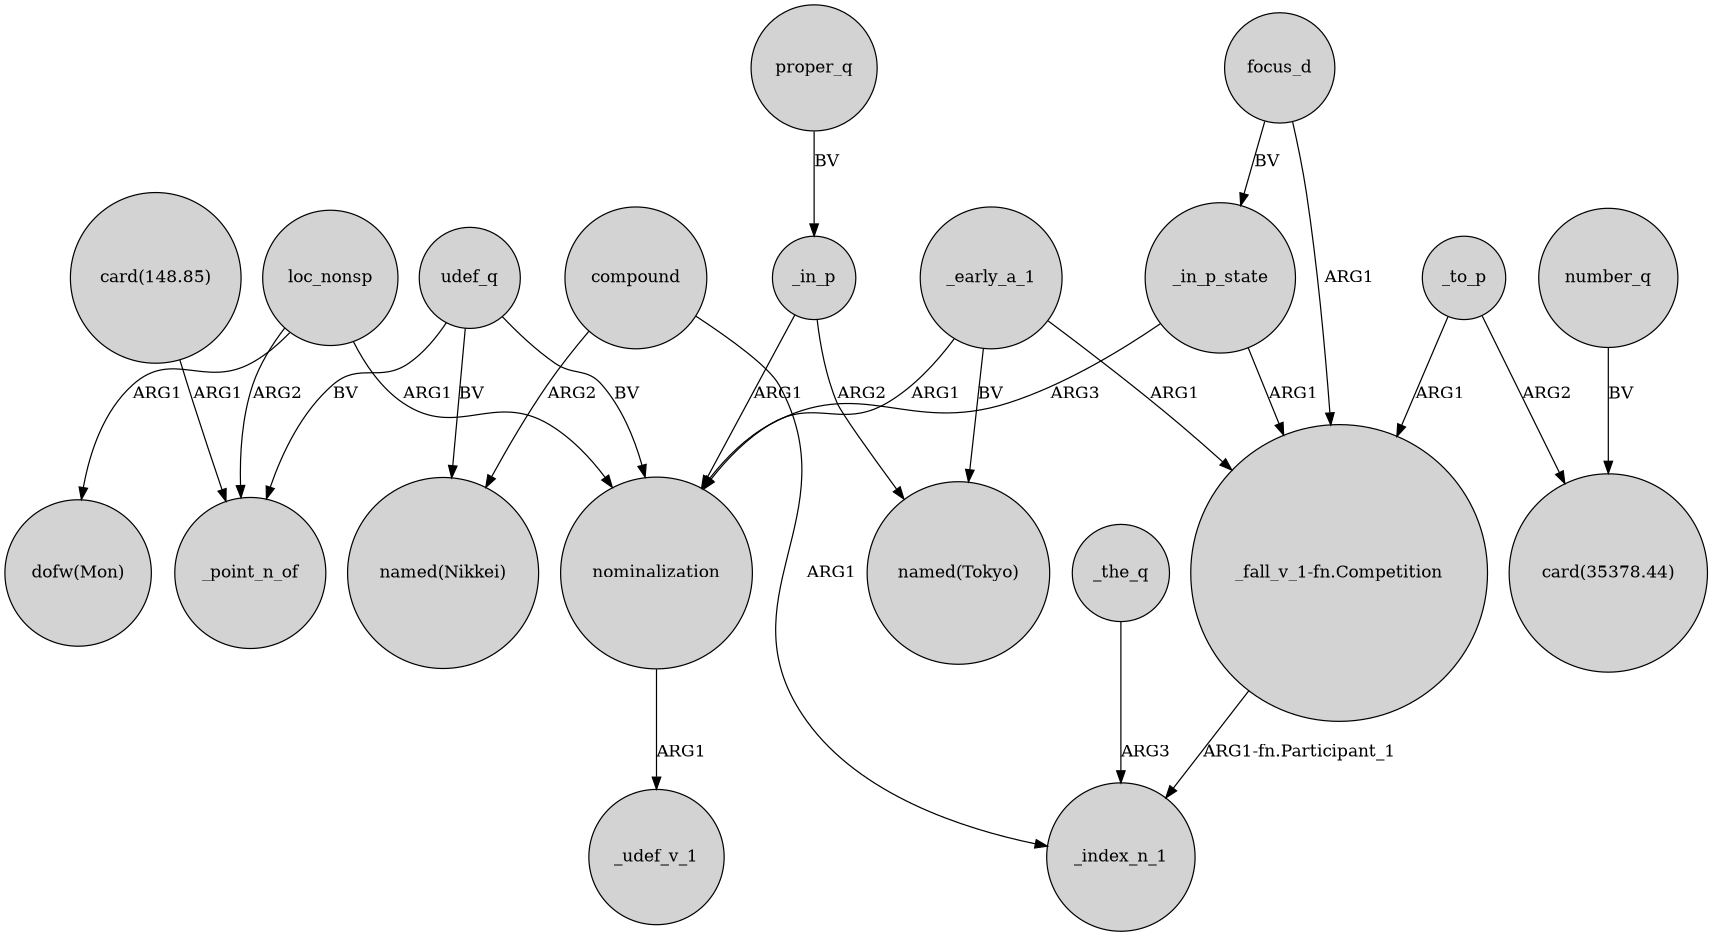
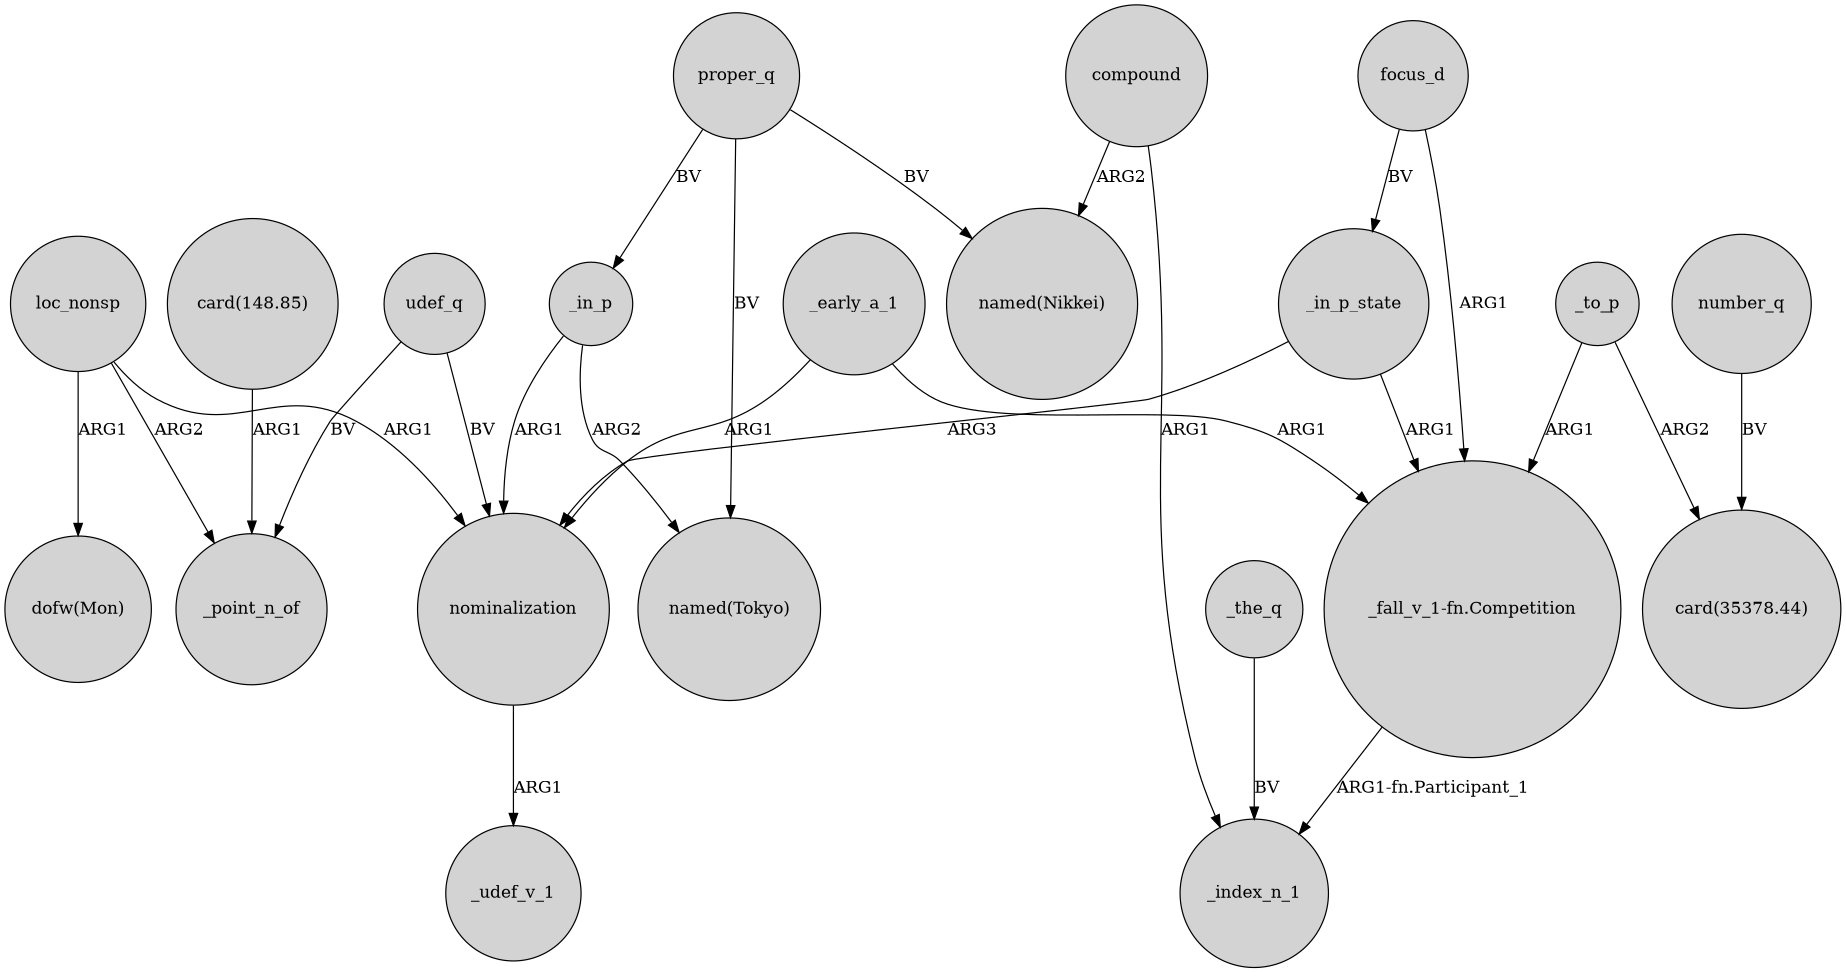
(459, 397) -> (878, 167)
(978, 400) -> (733, 322)
(1146, 752) -> (1267, 788)
